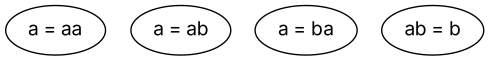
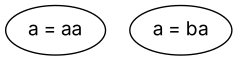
(181, 30) -> none
(433, 30) -> none
